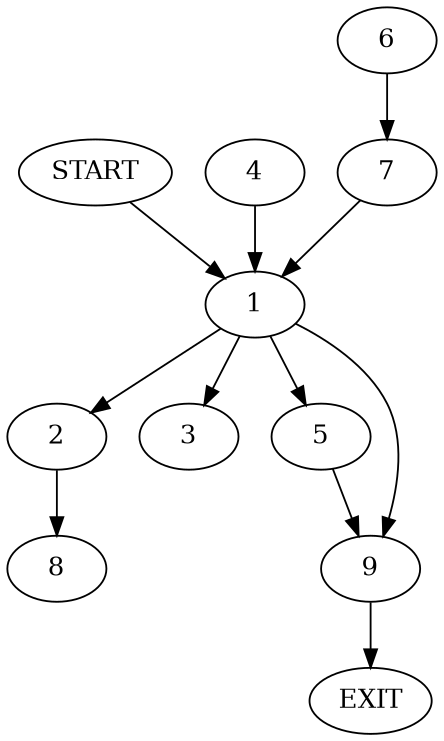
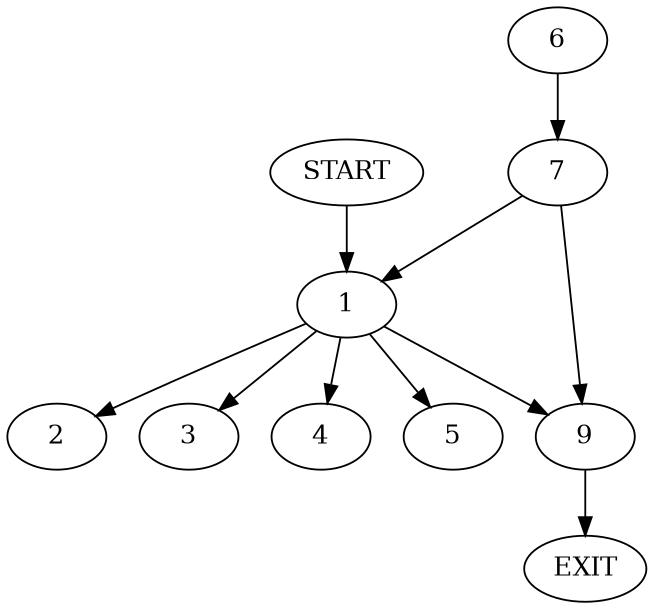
(255, 230) -> (336, 361)
(342, 494) -> (571, 295)
(57, 569) -> none
